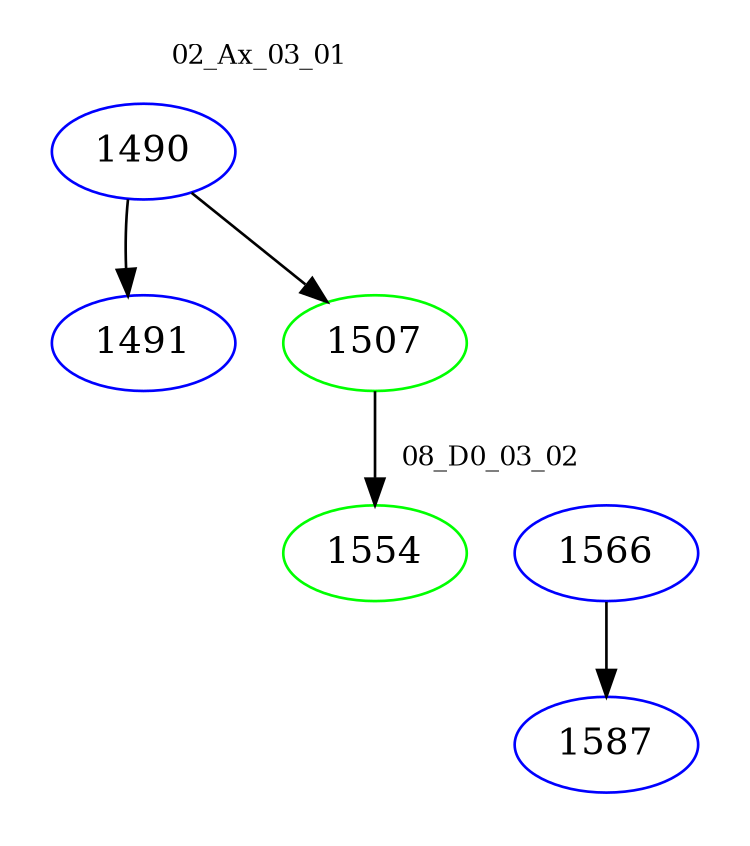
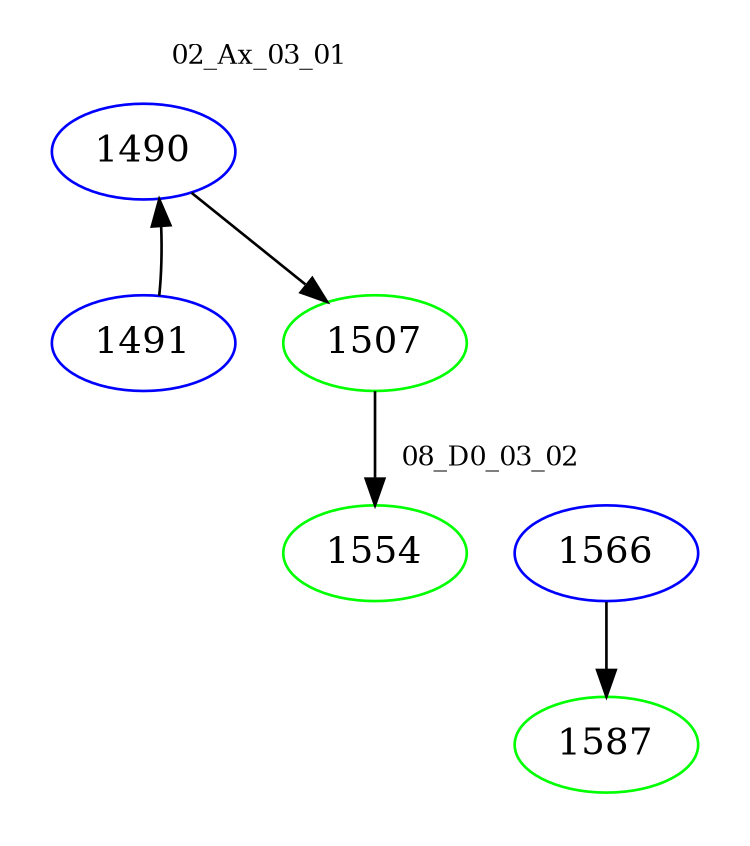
(126, 234) -> (161, 261)
(606, 745) -> (606, 745)
